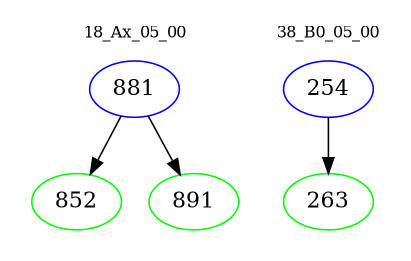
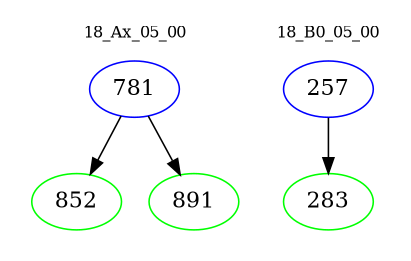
(328, 34) -> (328, 34)
(134, 89) -> (134, 89)
(328, 89) -> (328, 89)
(328, 202) -> (328, 202)
